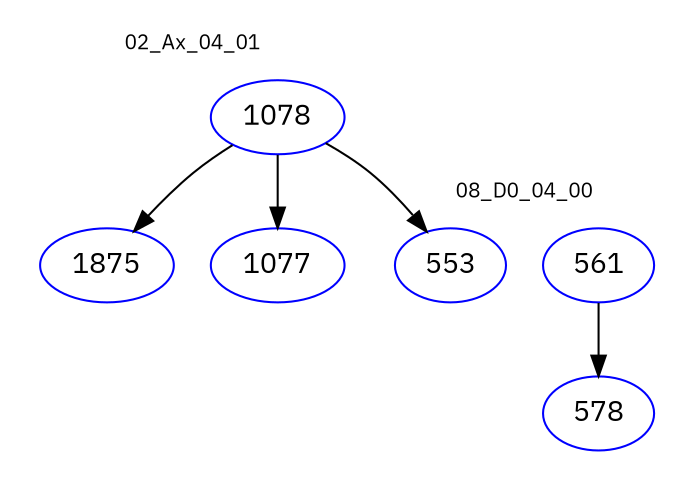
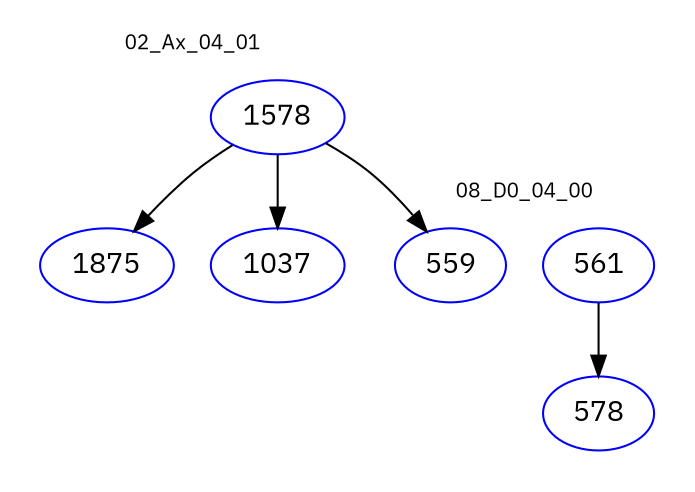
(278, 117) -> (278, 117)
(278, 265) -> (278, 265)
(450, 265) -> (450, 265)
